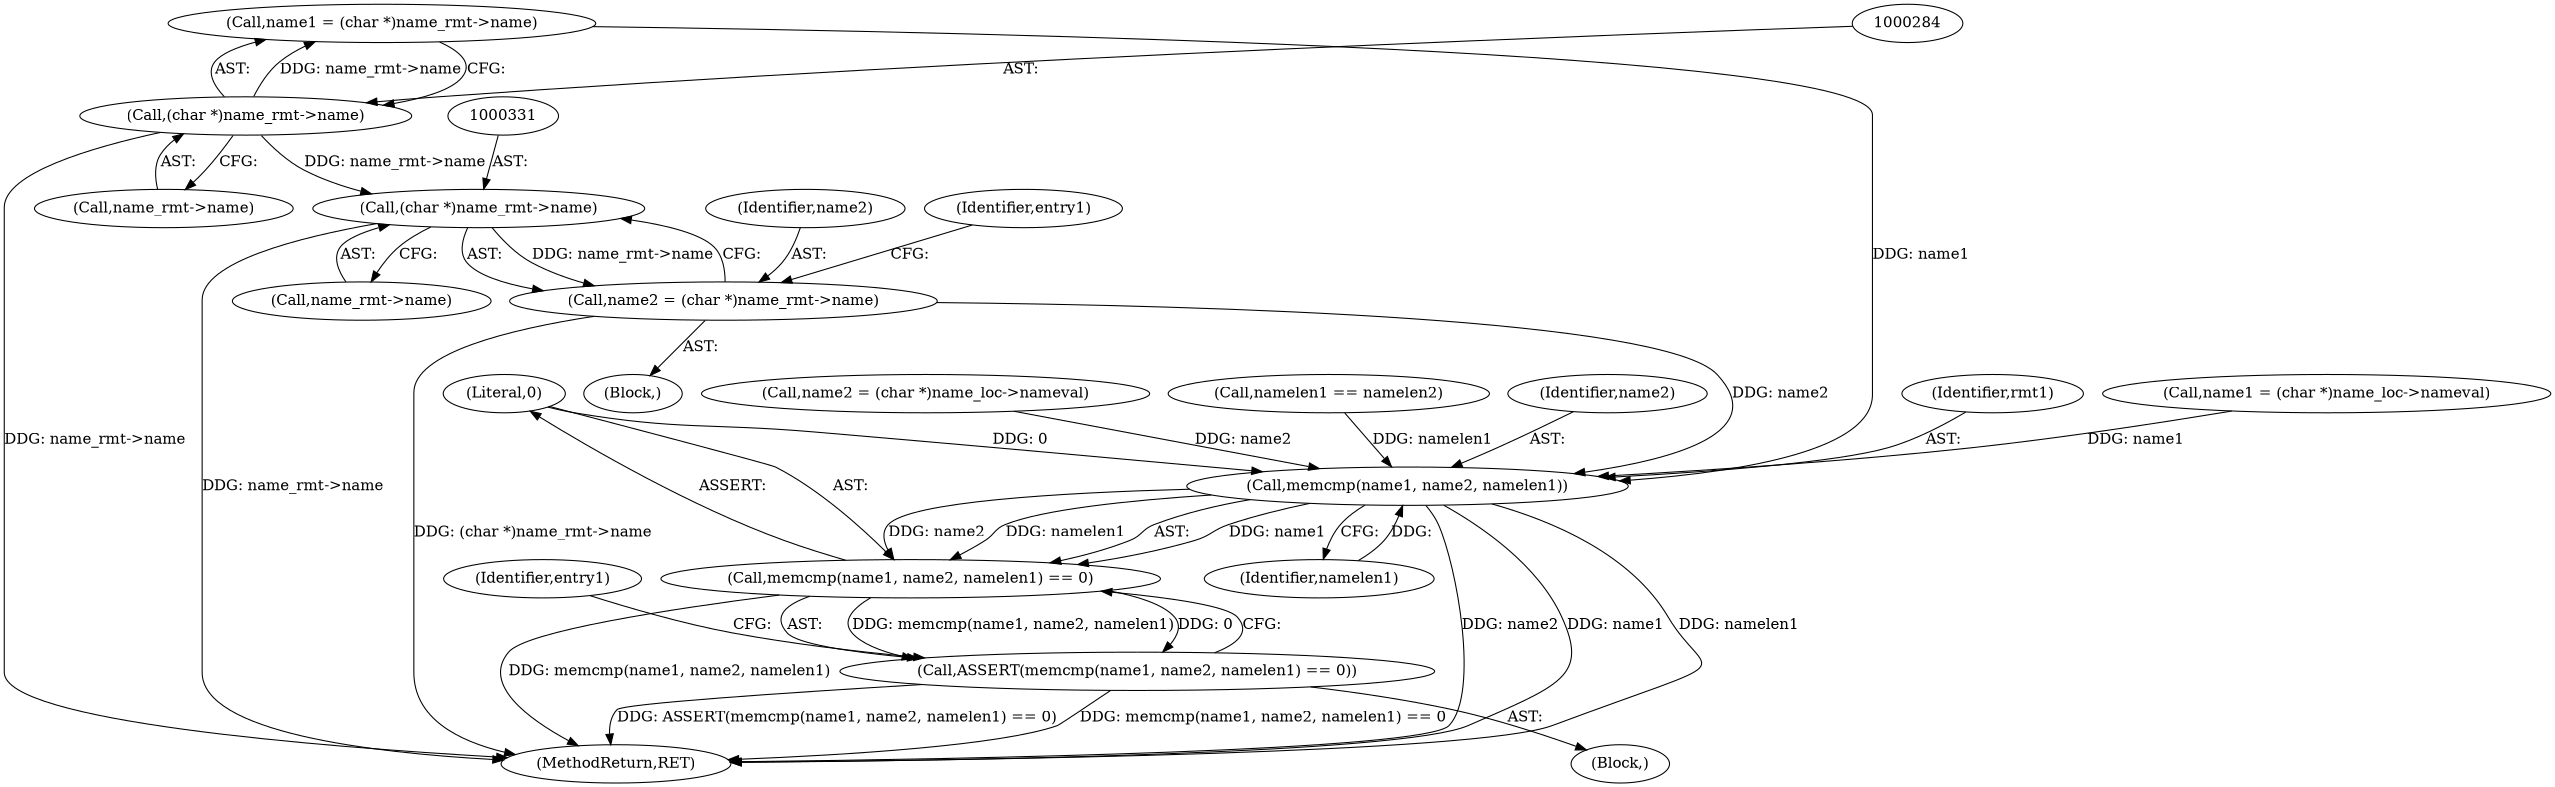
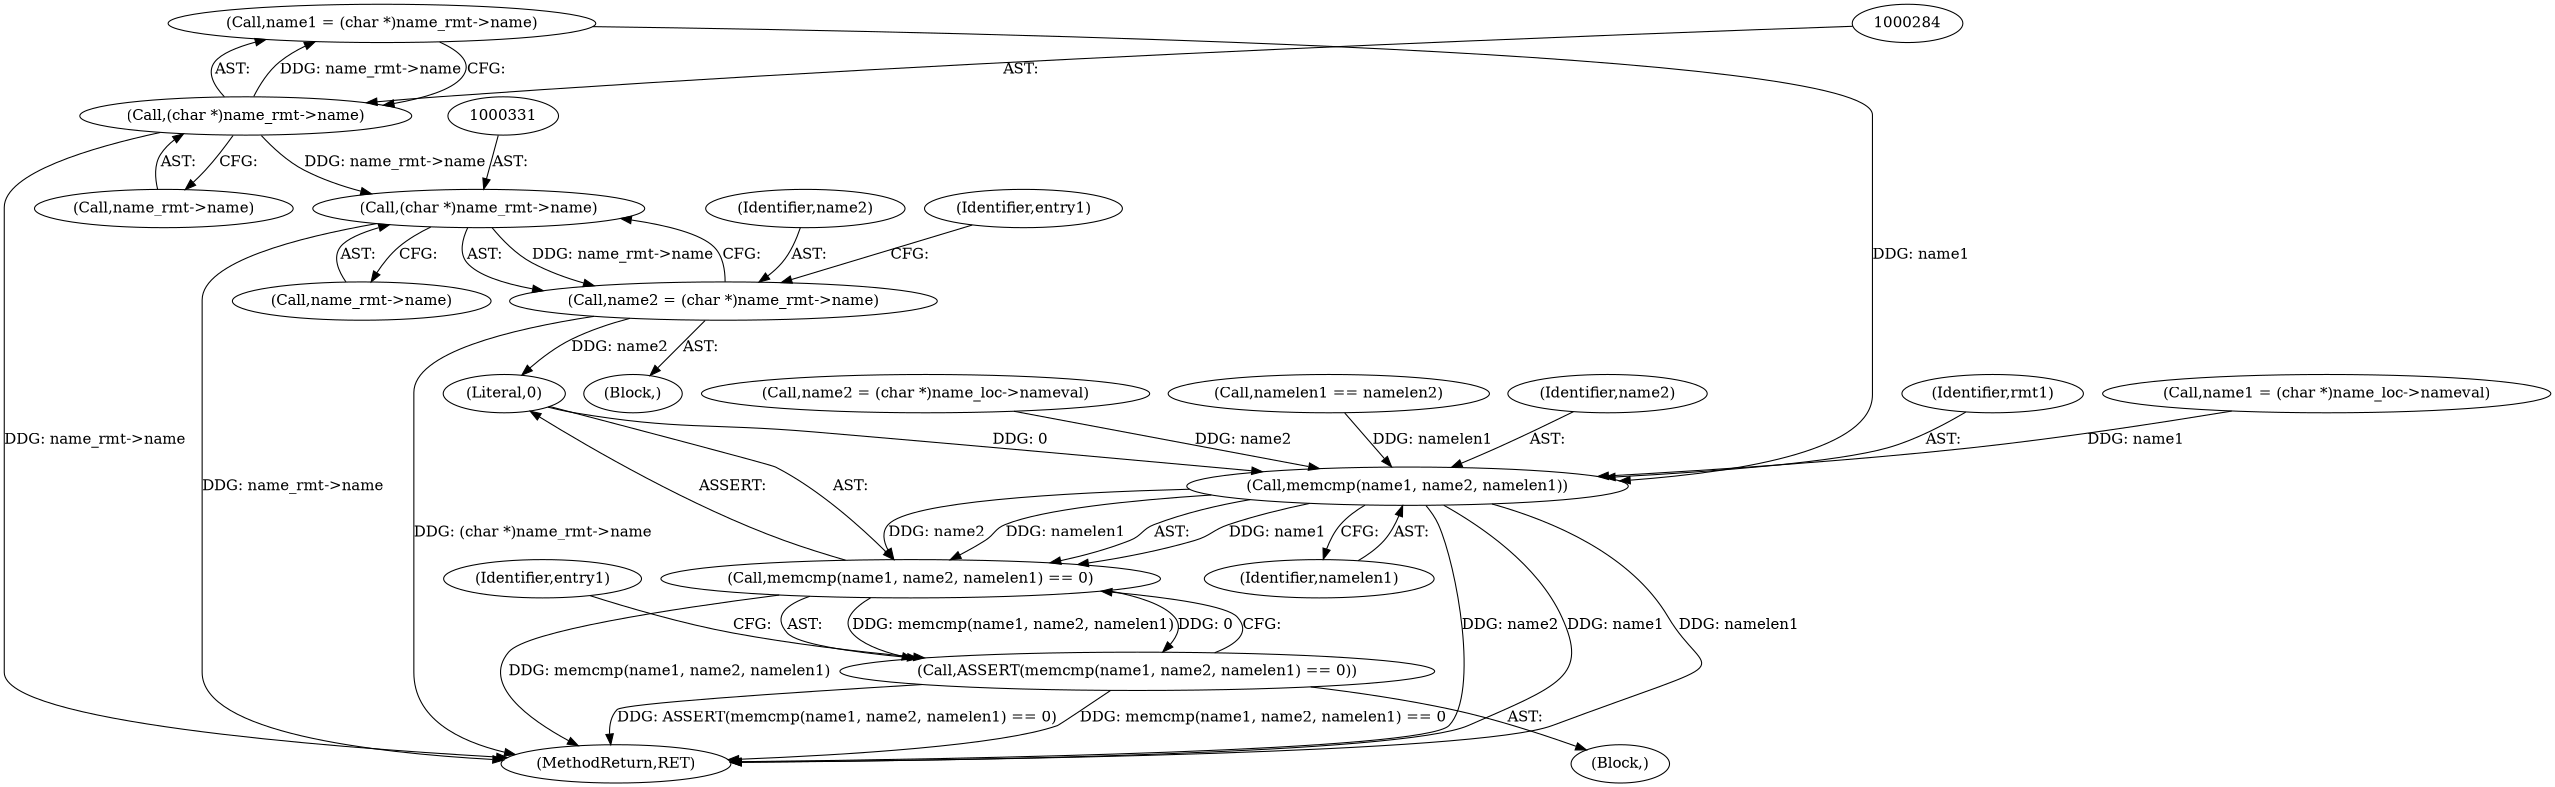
(1434, 321) -> (577, 337)
(1414, 532) -> (1414, 532)
